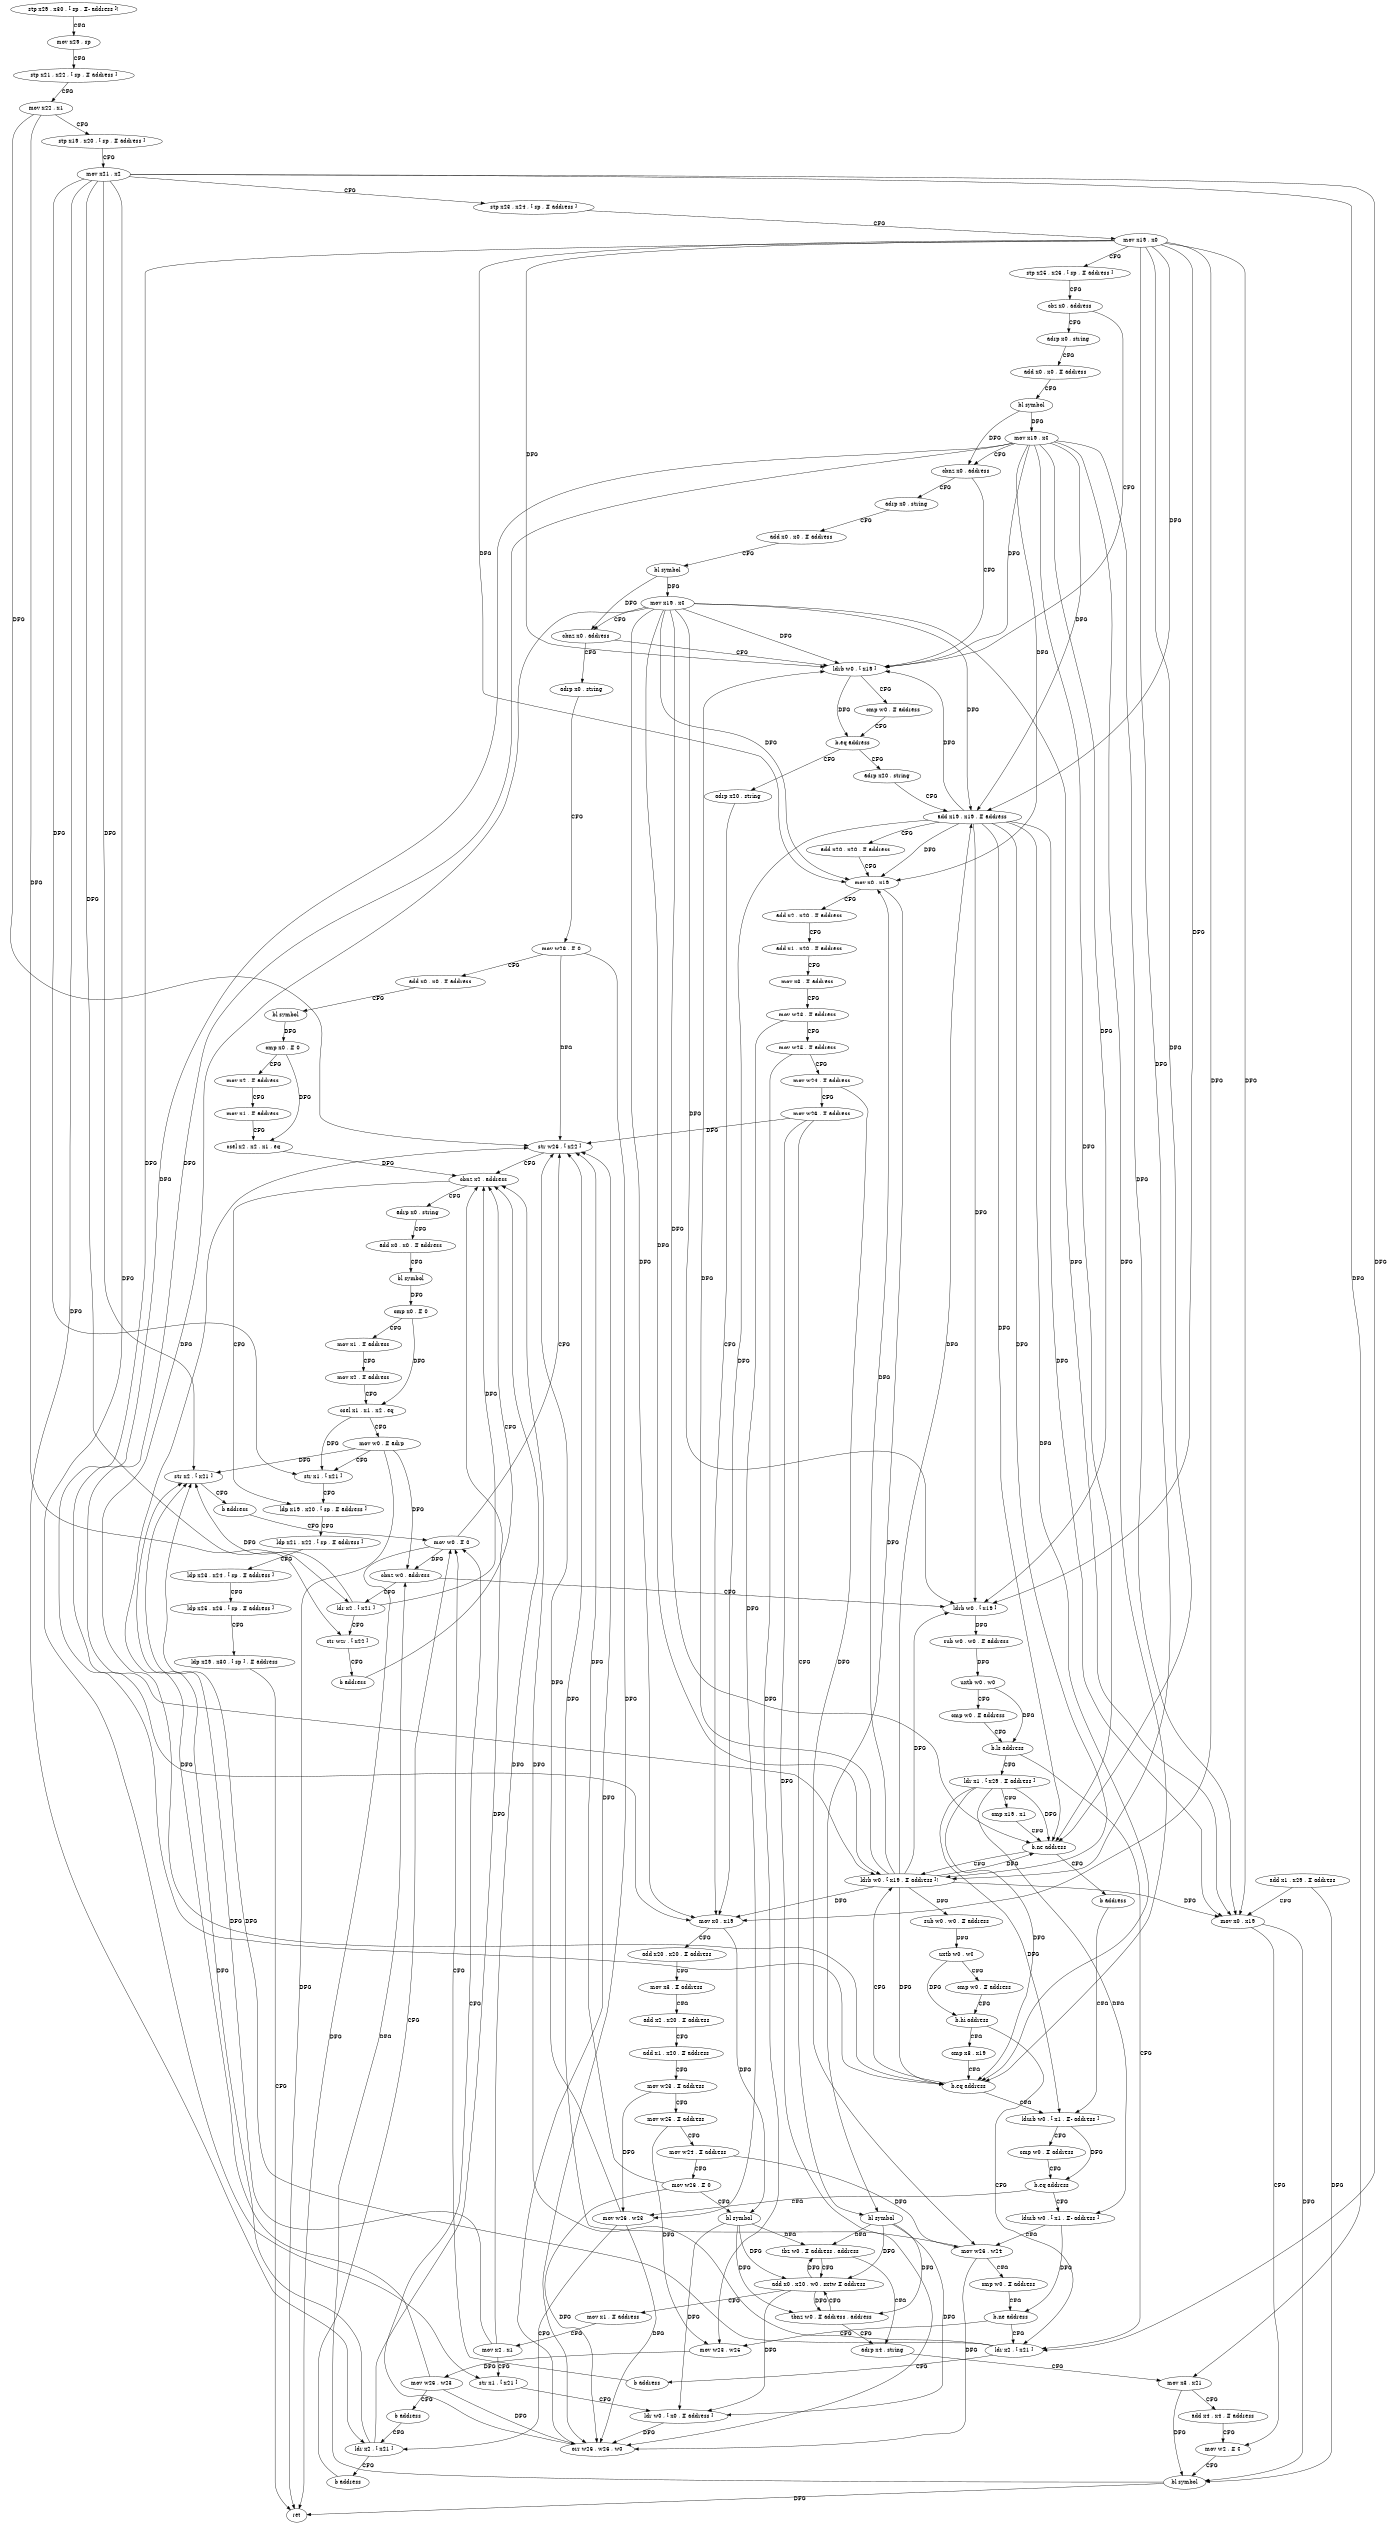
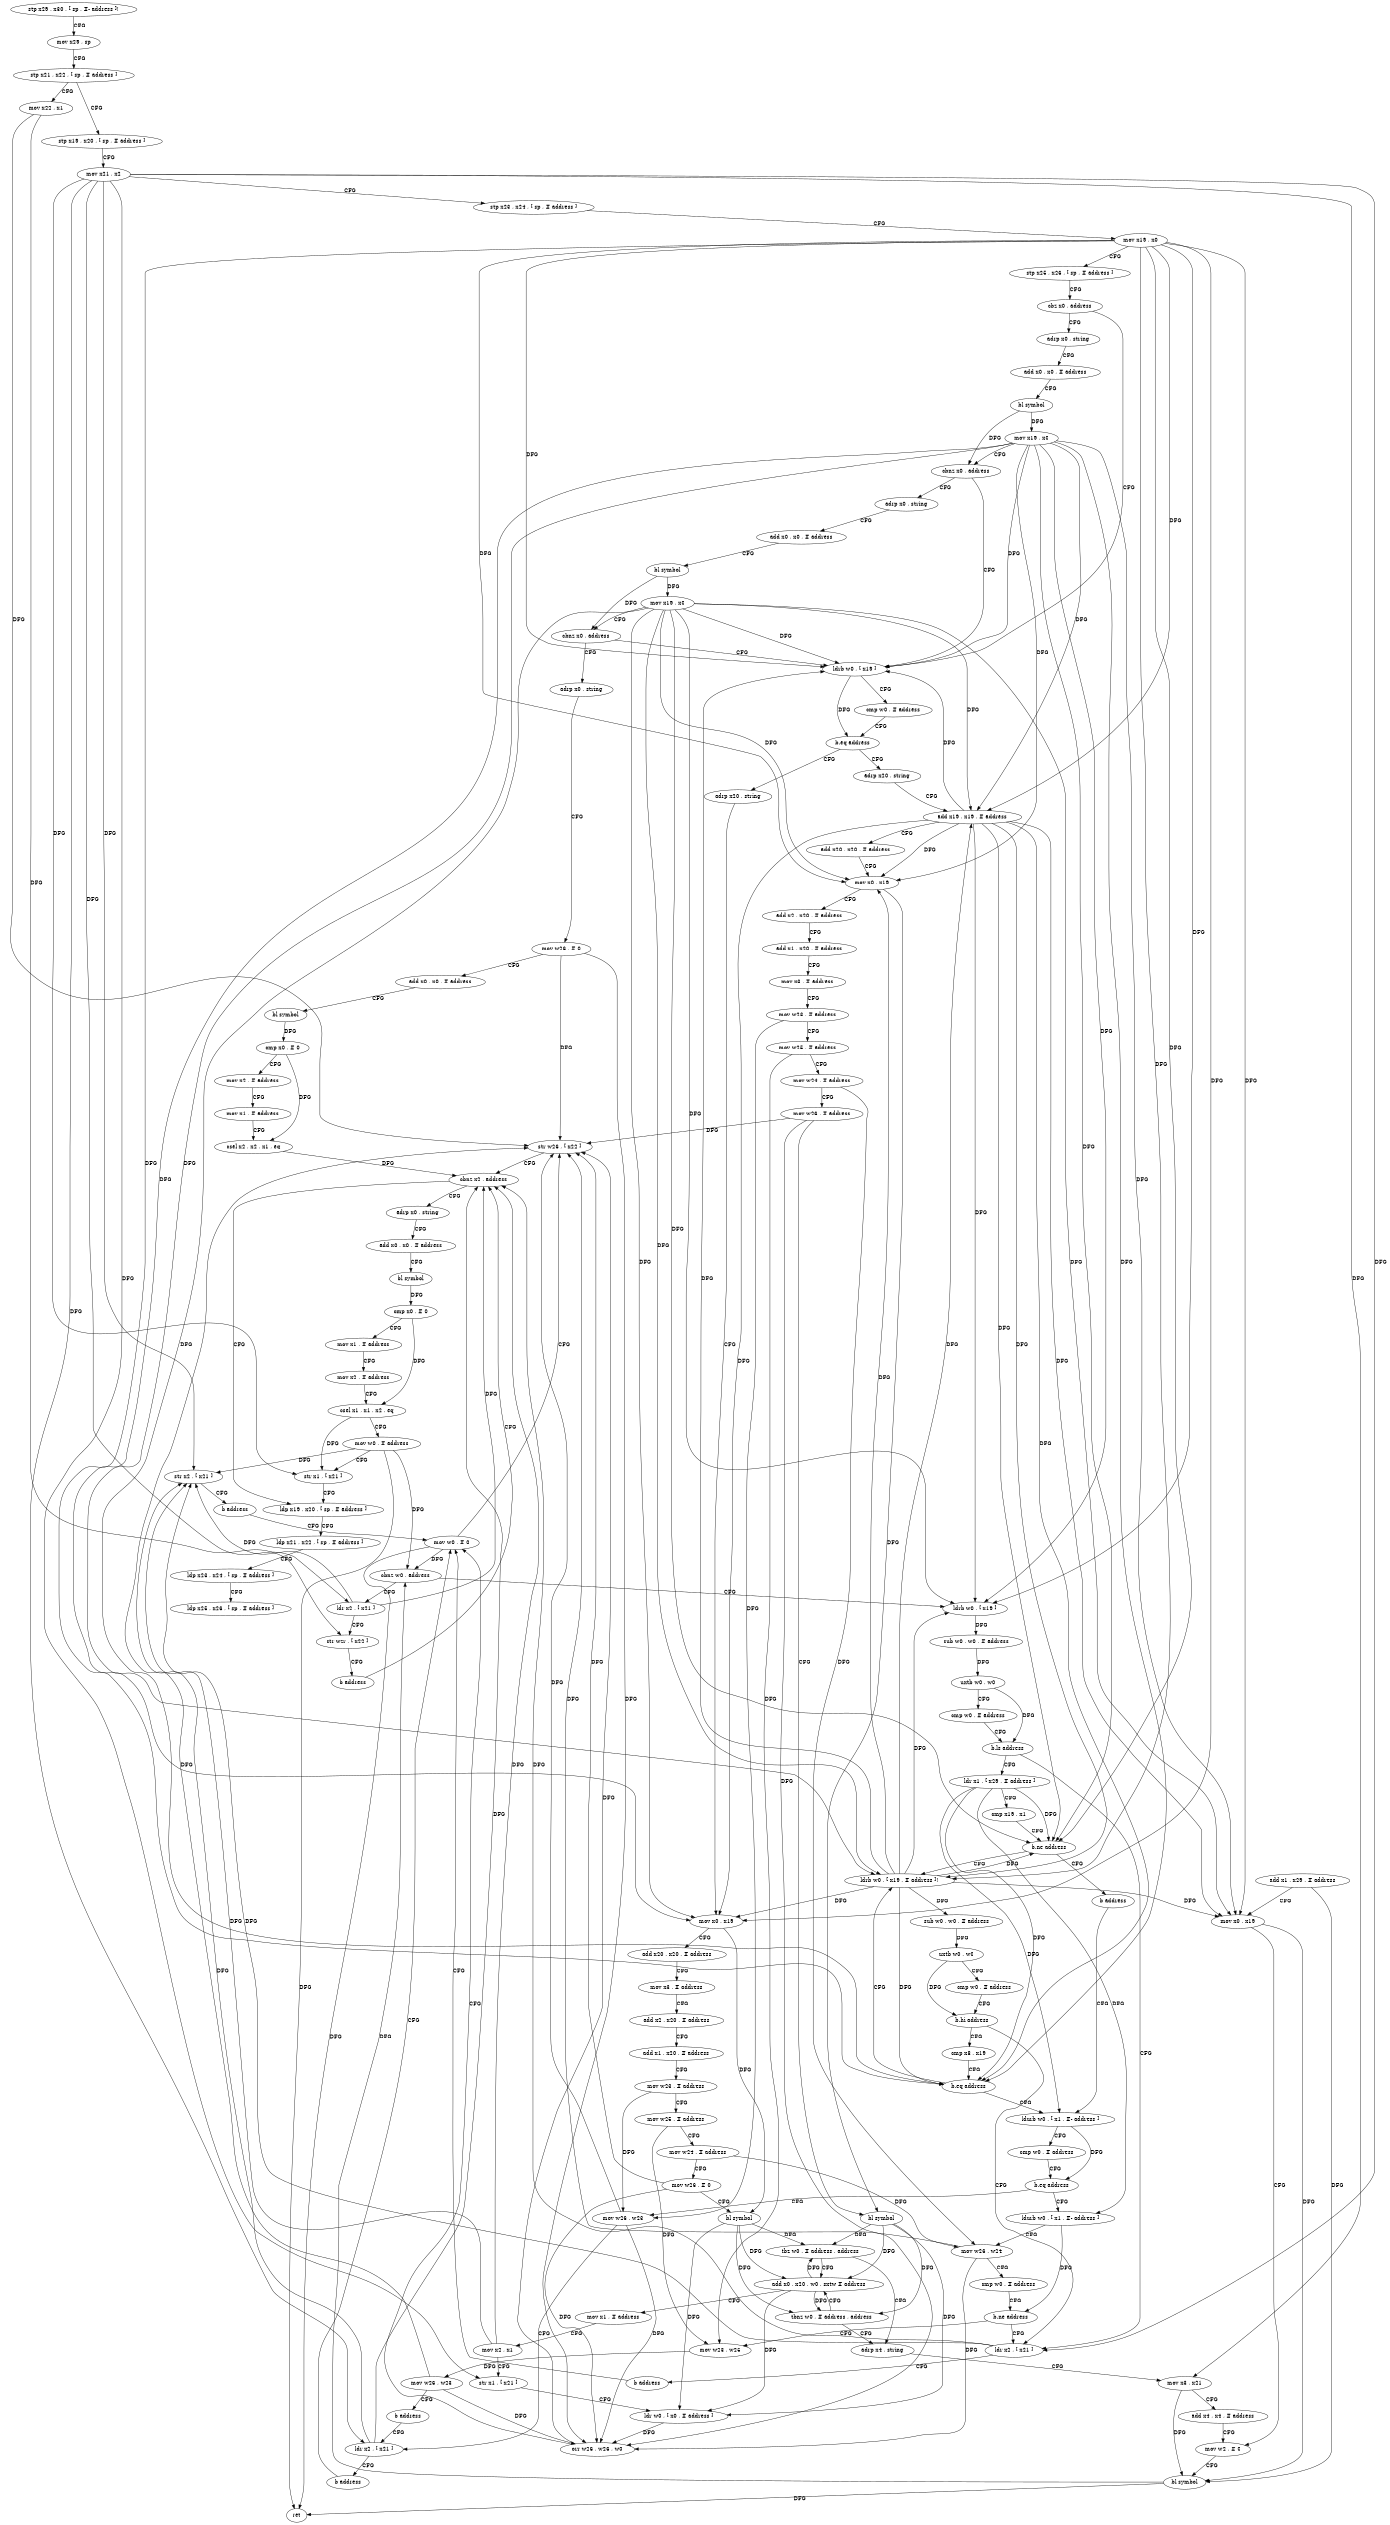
(70, 124) -> (87, 107)
(382, 1444) -> (382, 1444)
(235, 1662) -> none
